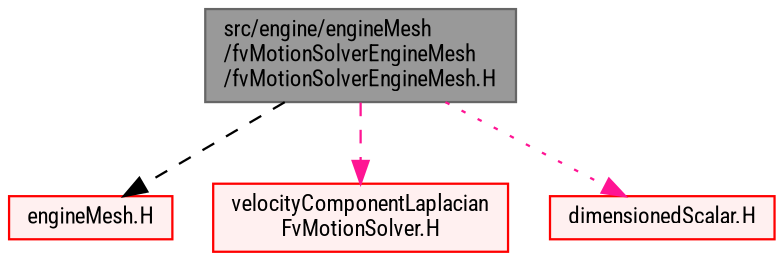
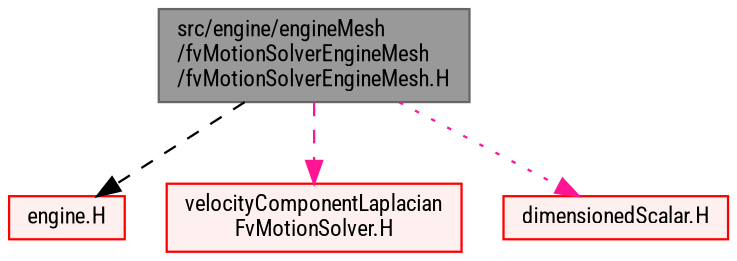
(91, 218) -> (67, 218)
